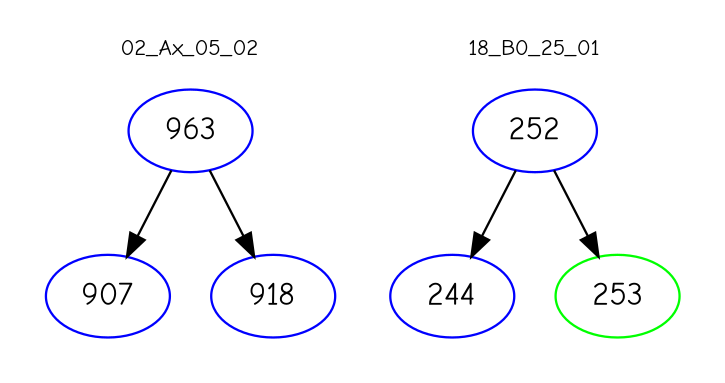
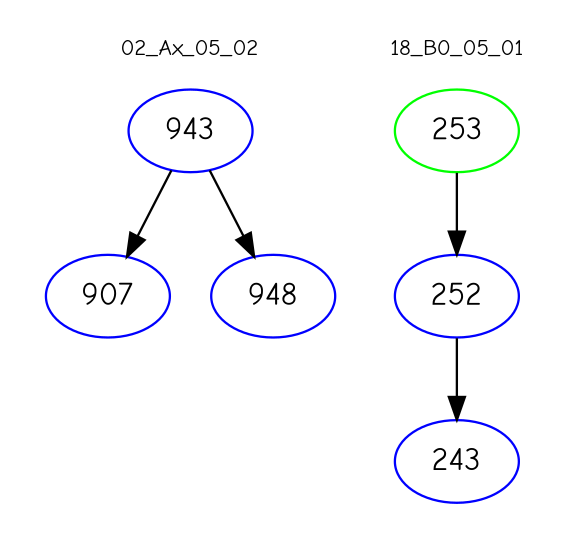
(535, 49) -> (457, 49)
(191, 131) -> (191, 131)
(571, 203) -> (457, 202)
(273, 296) -> (273, 296)
(452, 296) -> (457, 461)
